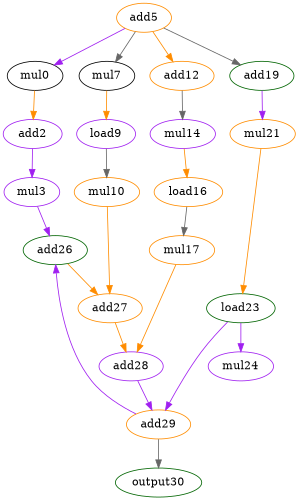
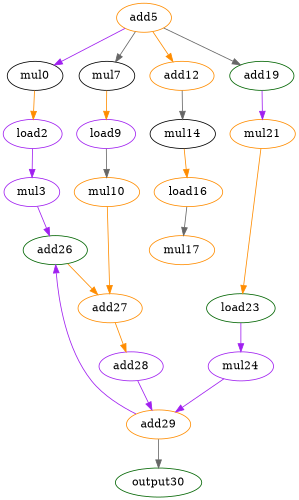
(33, 134) -> (33, 134)
(183, 134) -> (183, 134)
(158, 304) -> none
(195, 360) -> (203, 393)
